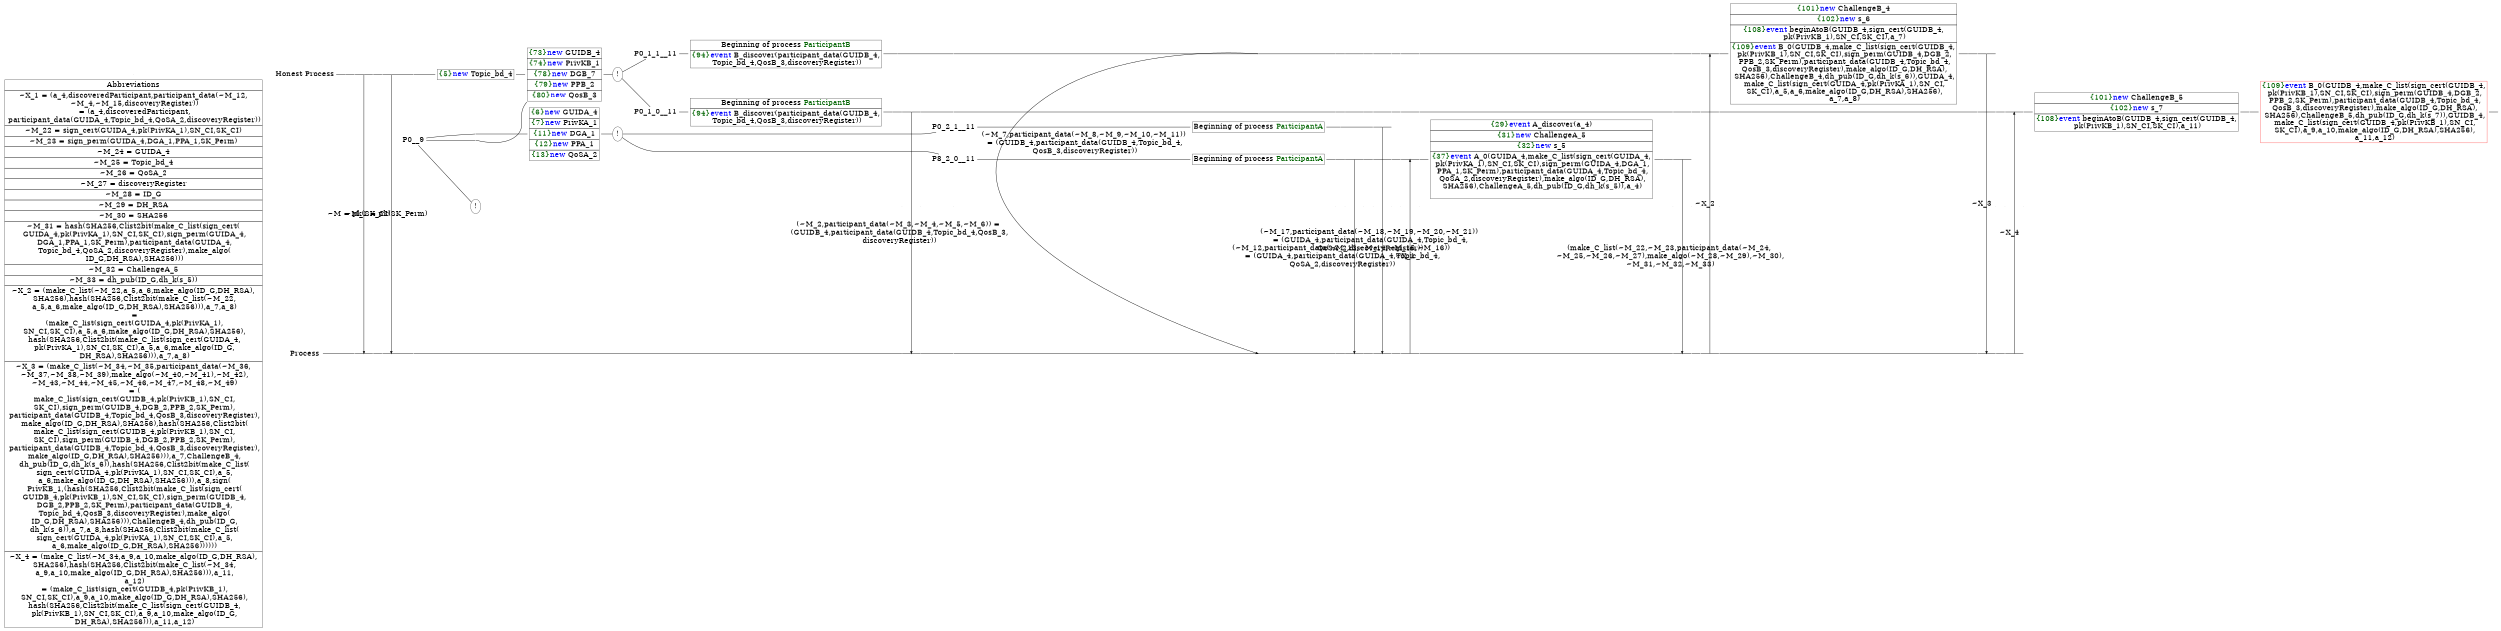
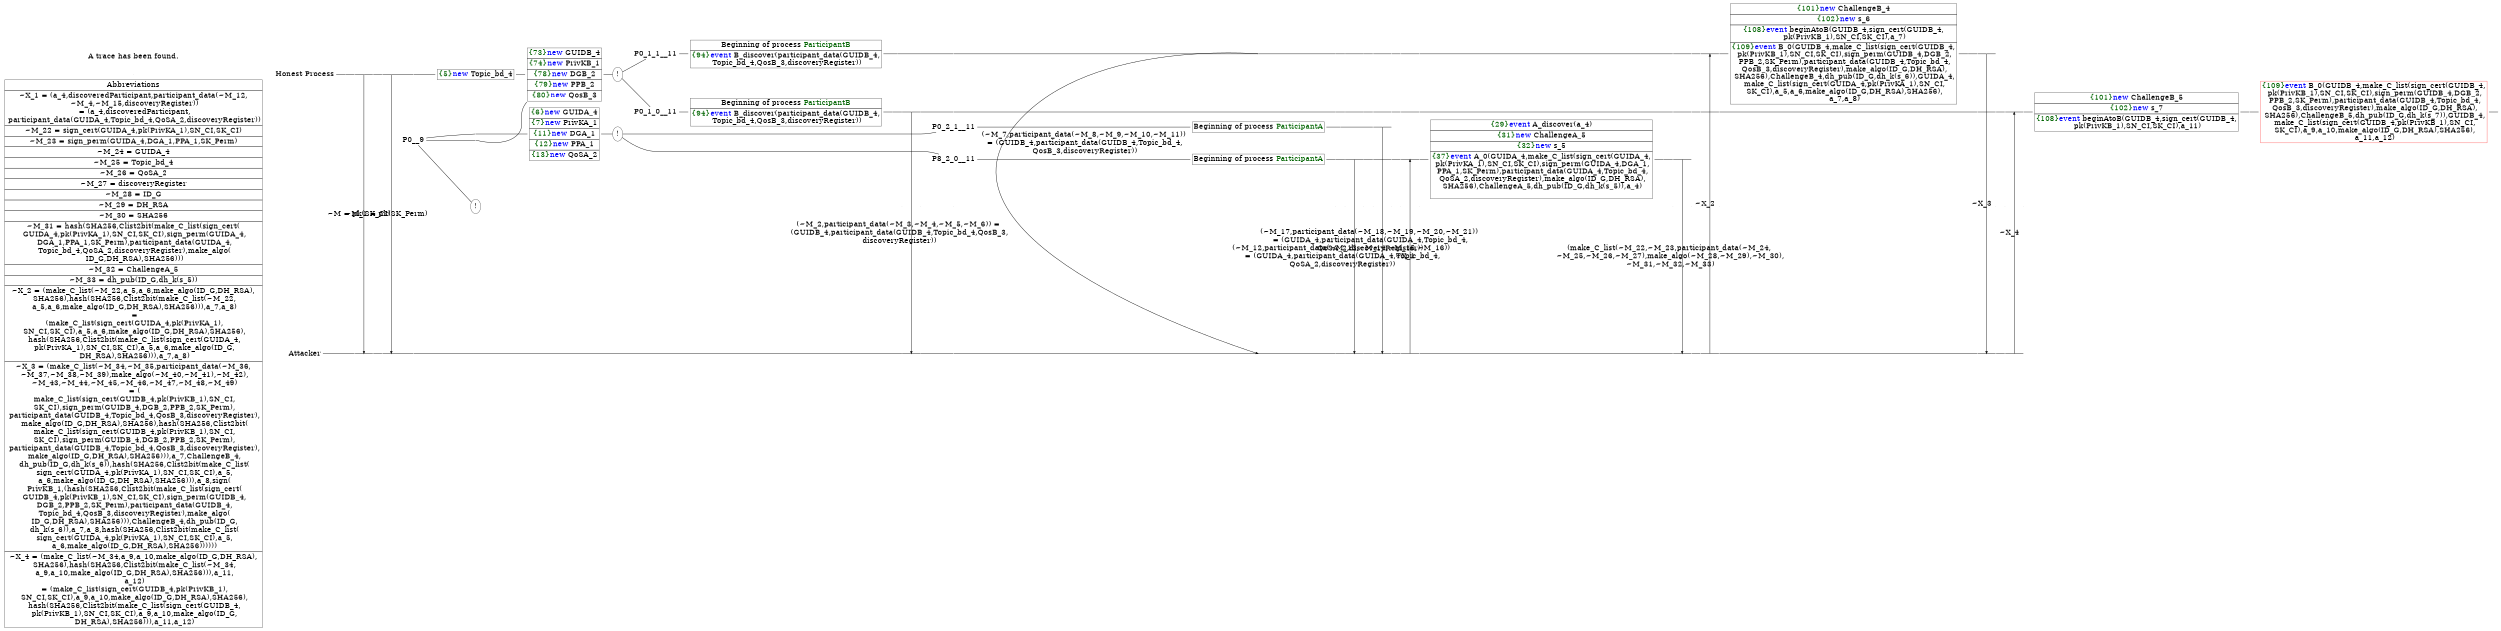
none -> (134, 61)
(583, 74) -> (583, 74)
(305, 354) -> (305, 354)
